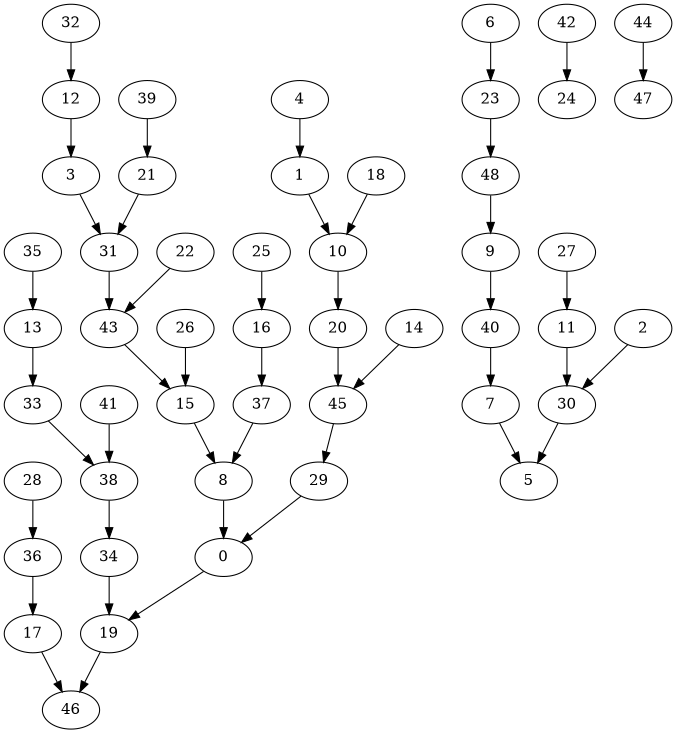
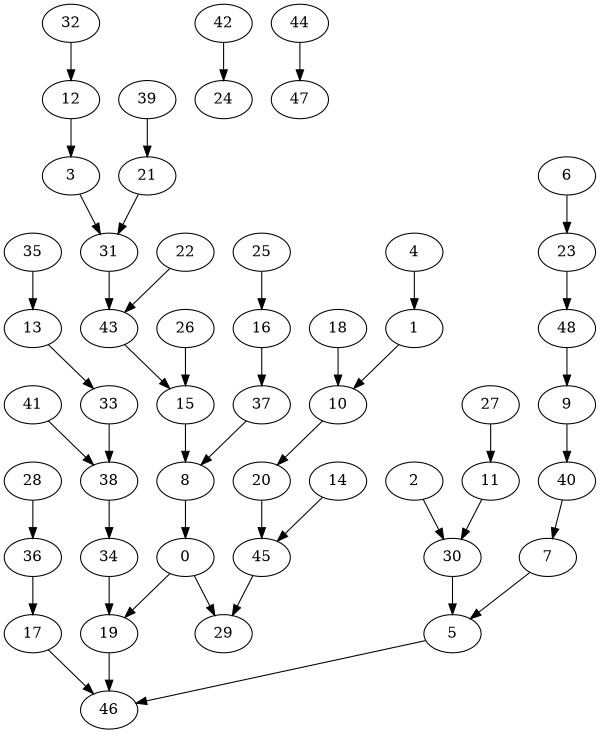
(276, 516) -> (202, 591)
none -> (286, 671)
